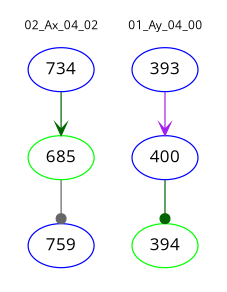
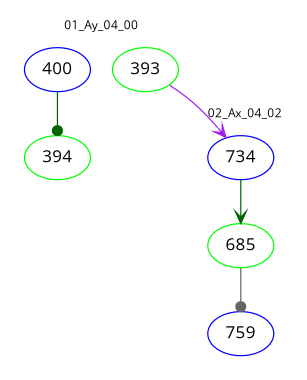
(165, 70) -> (145, 70)
(165, 108) -> (206, 115)
